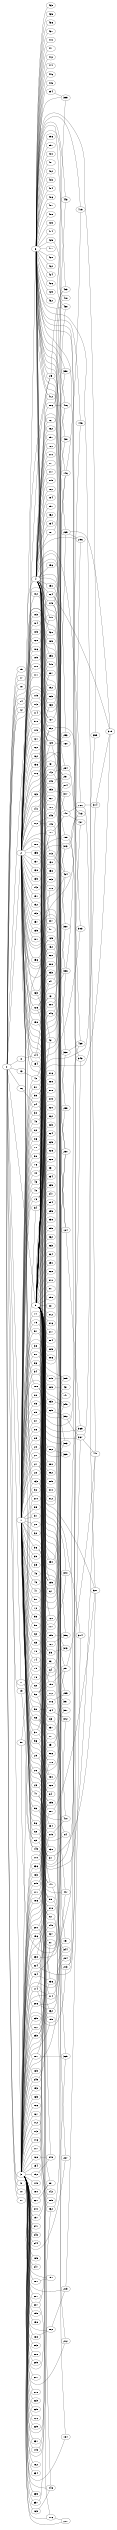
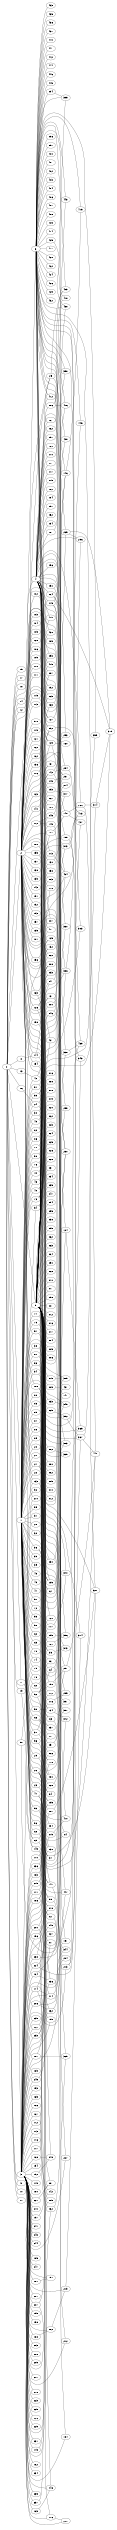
(38, 313) -> (39, 170)
(36, 713) -> none
(60, 1088) -> (60, 1545)
